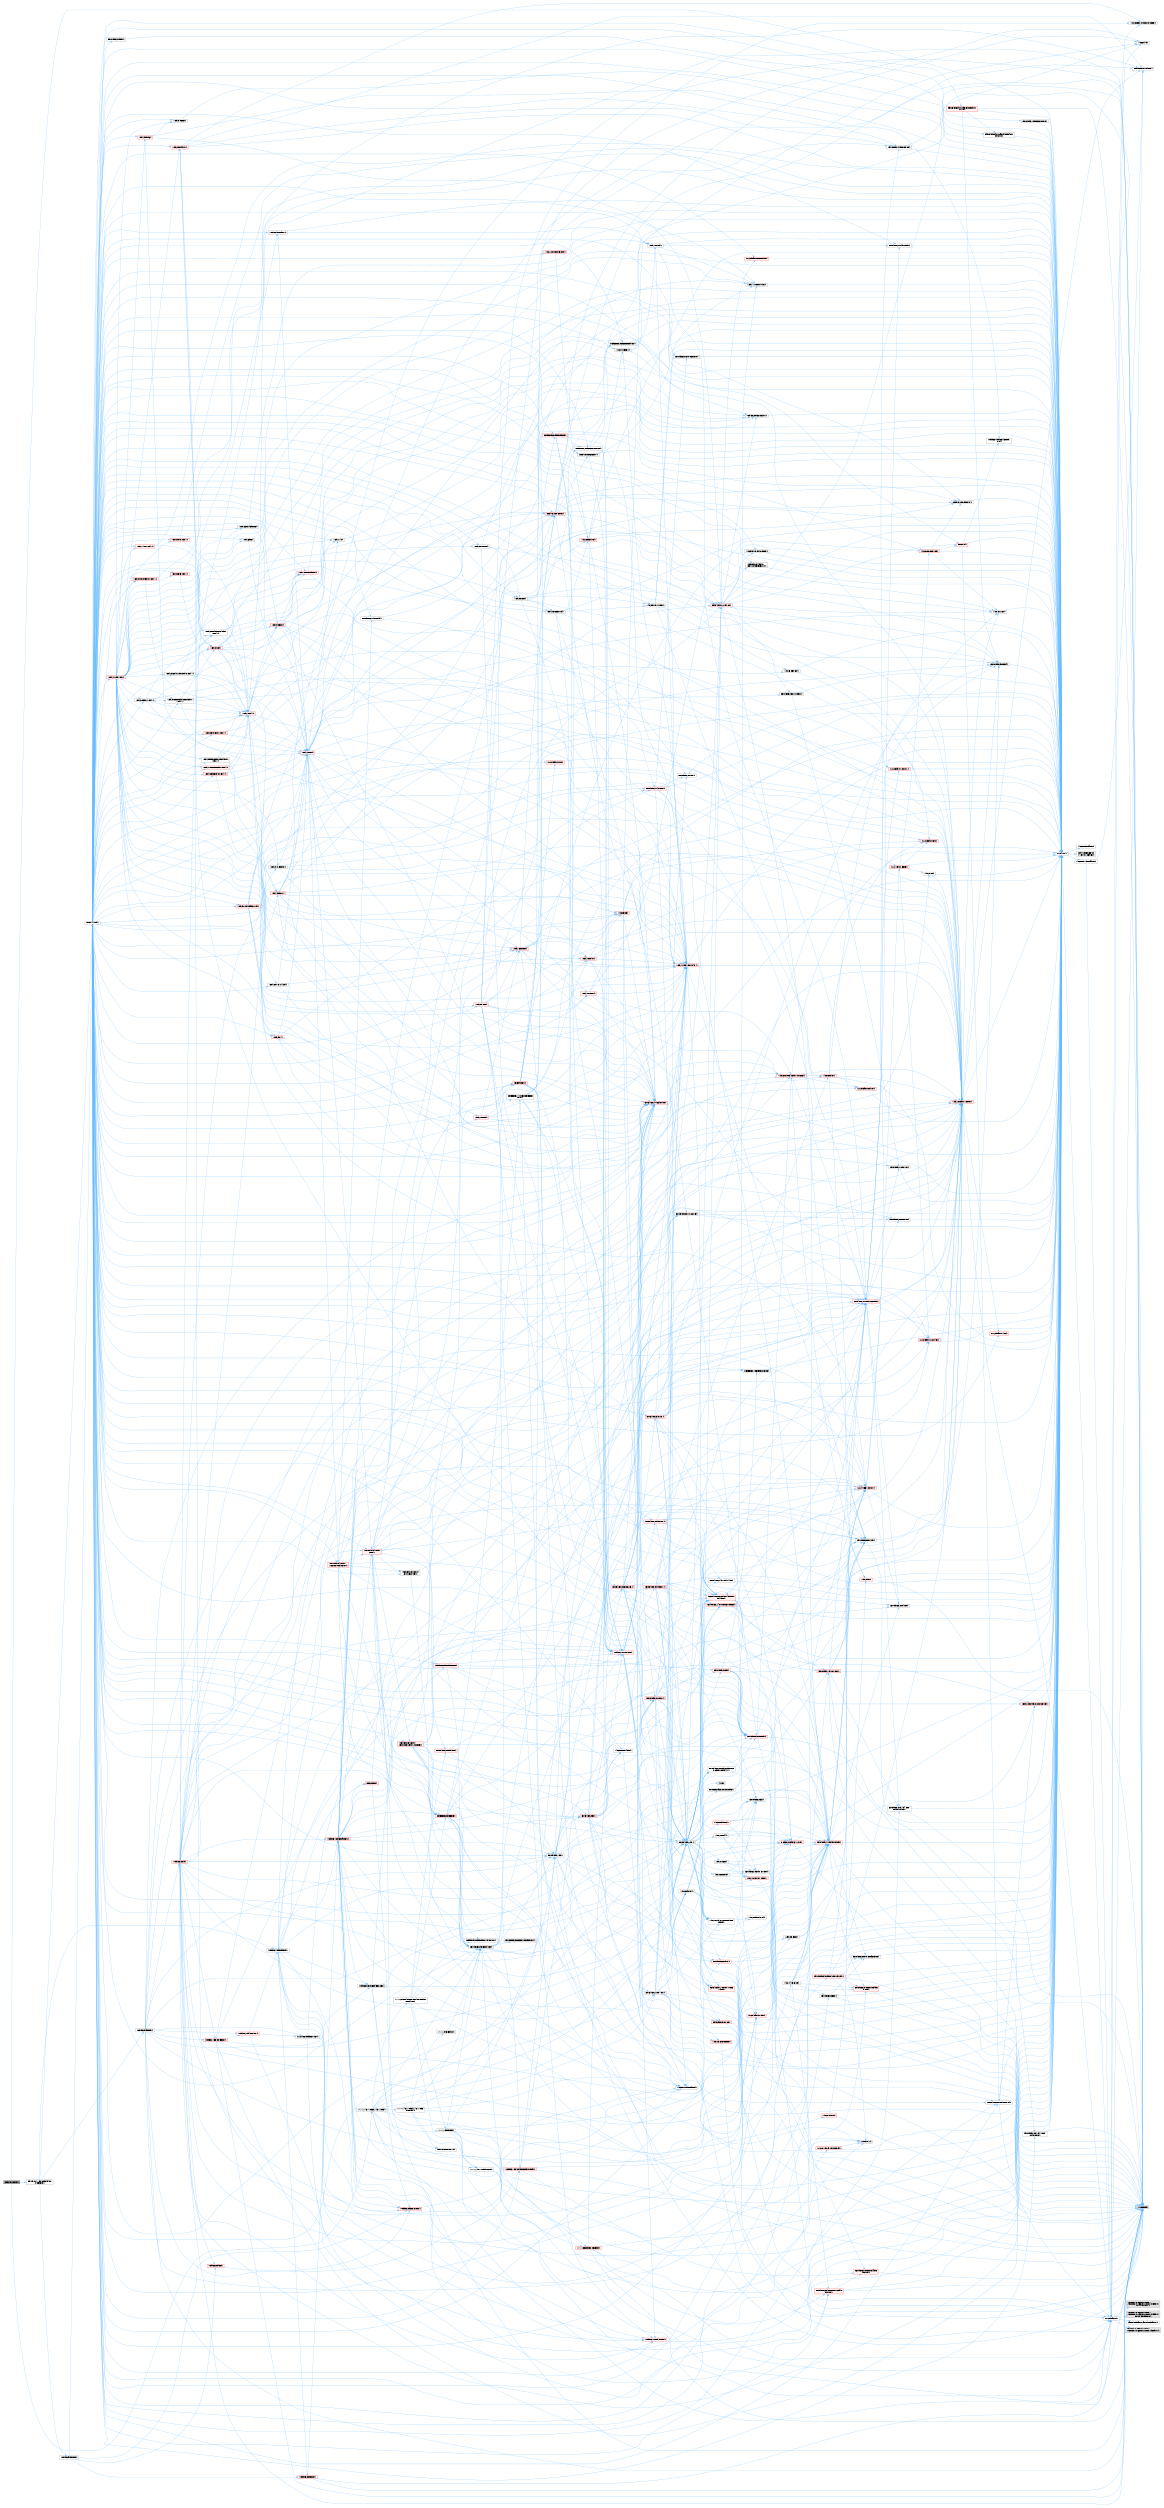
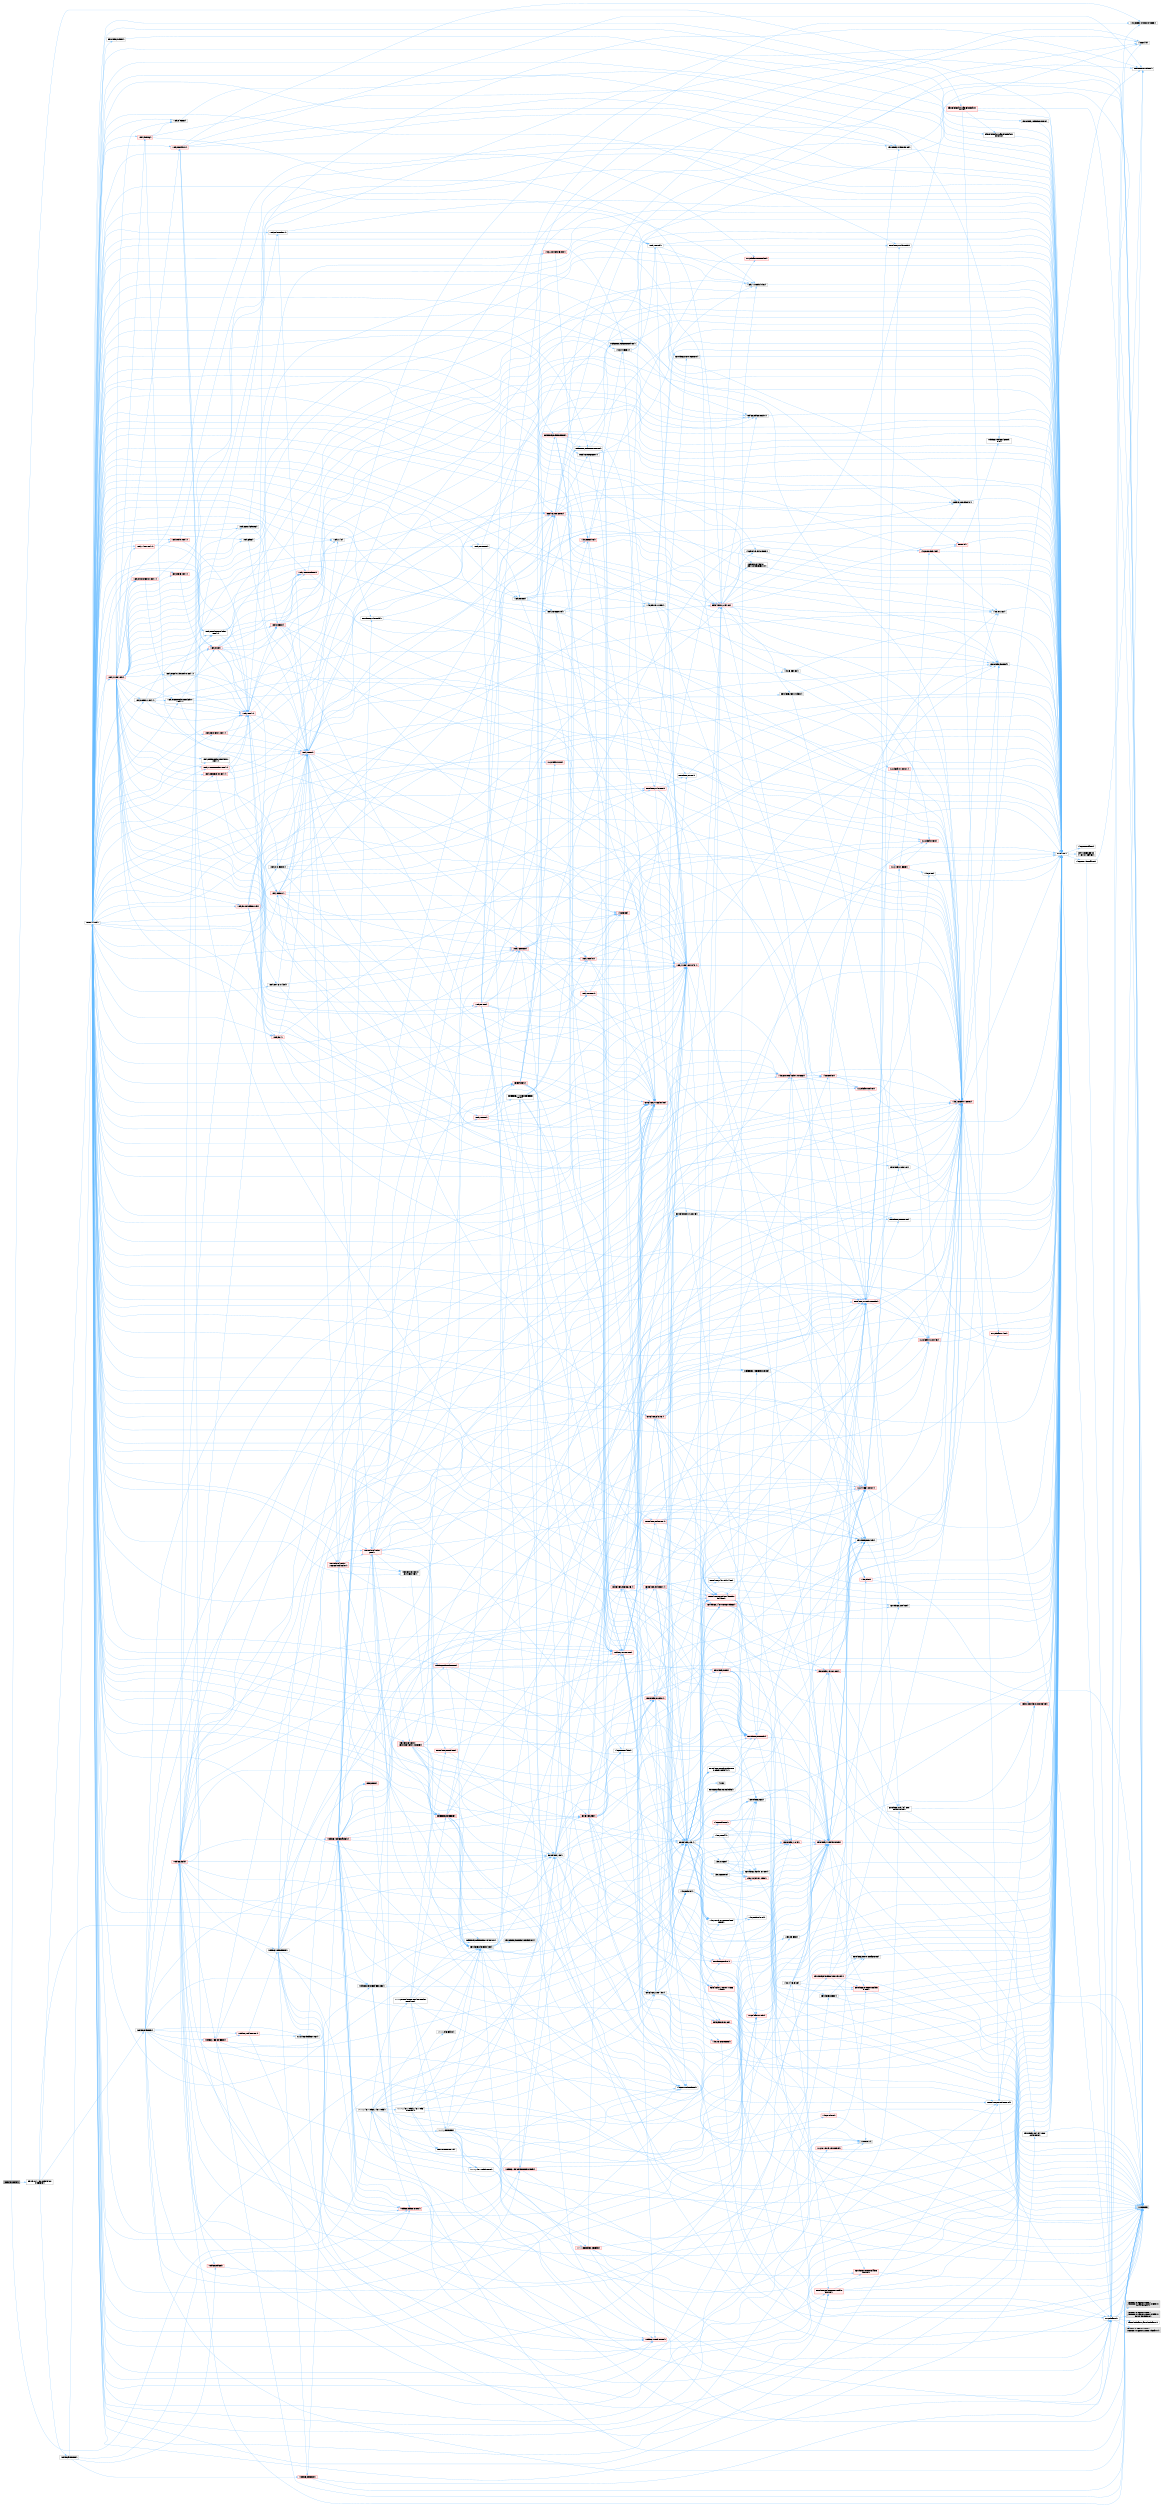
(792, 1842) -> (792, 1842)
